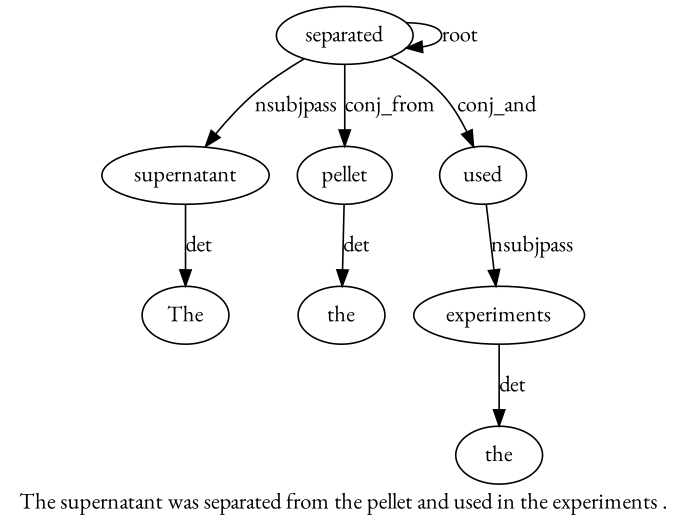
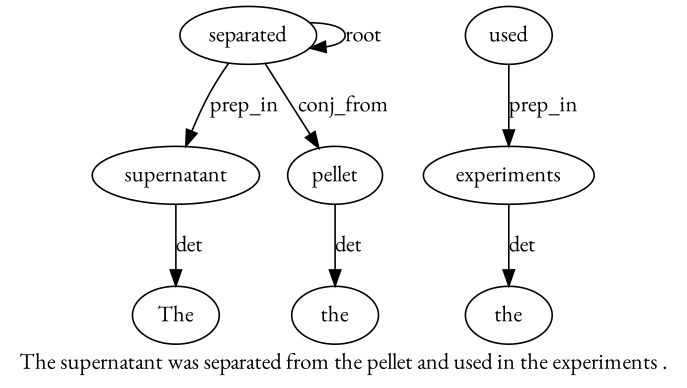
(435, 88) -> none
(296, 105) -> (244, 105)
(533, 245) -> (543, 105)
